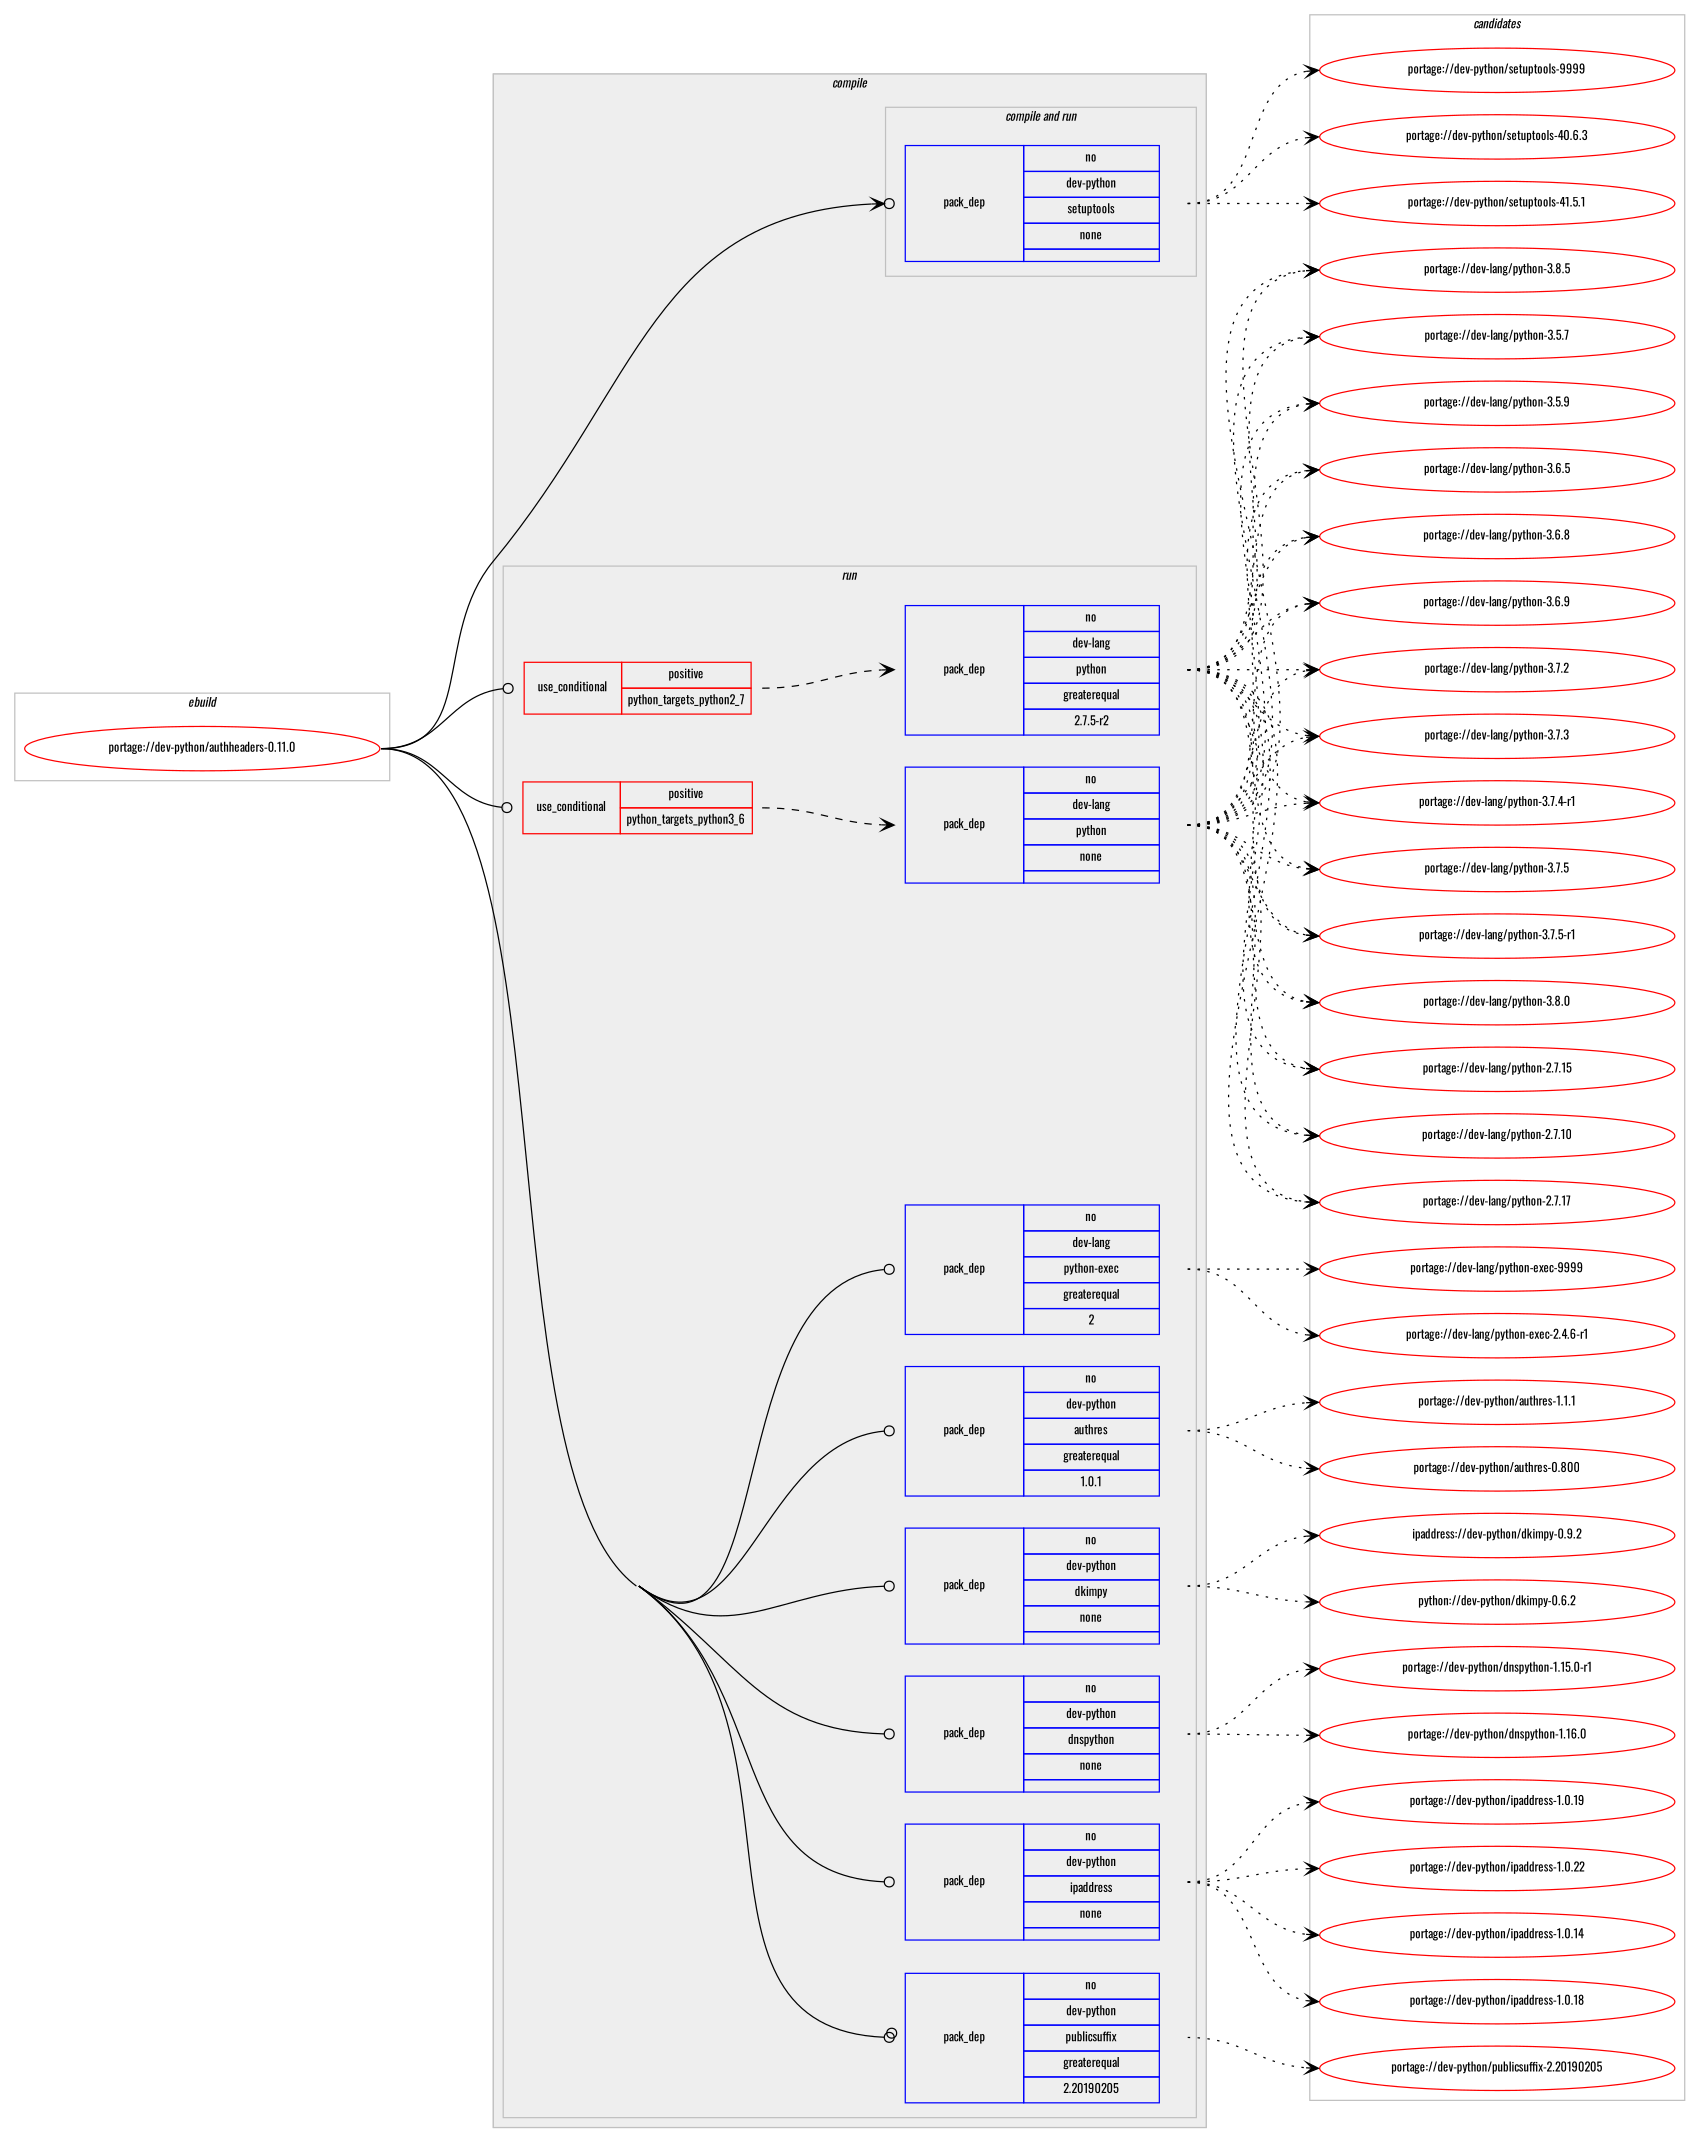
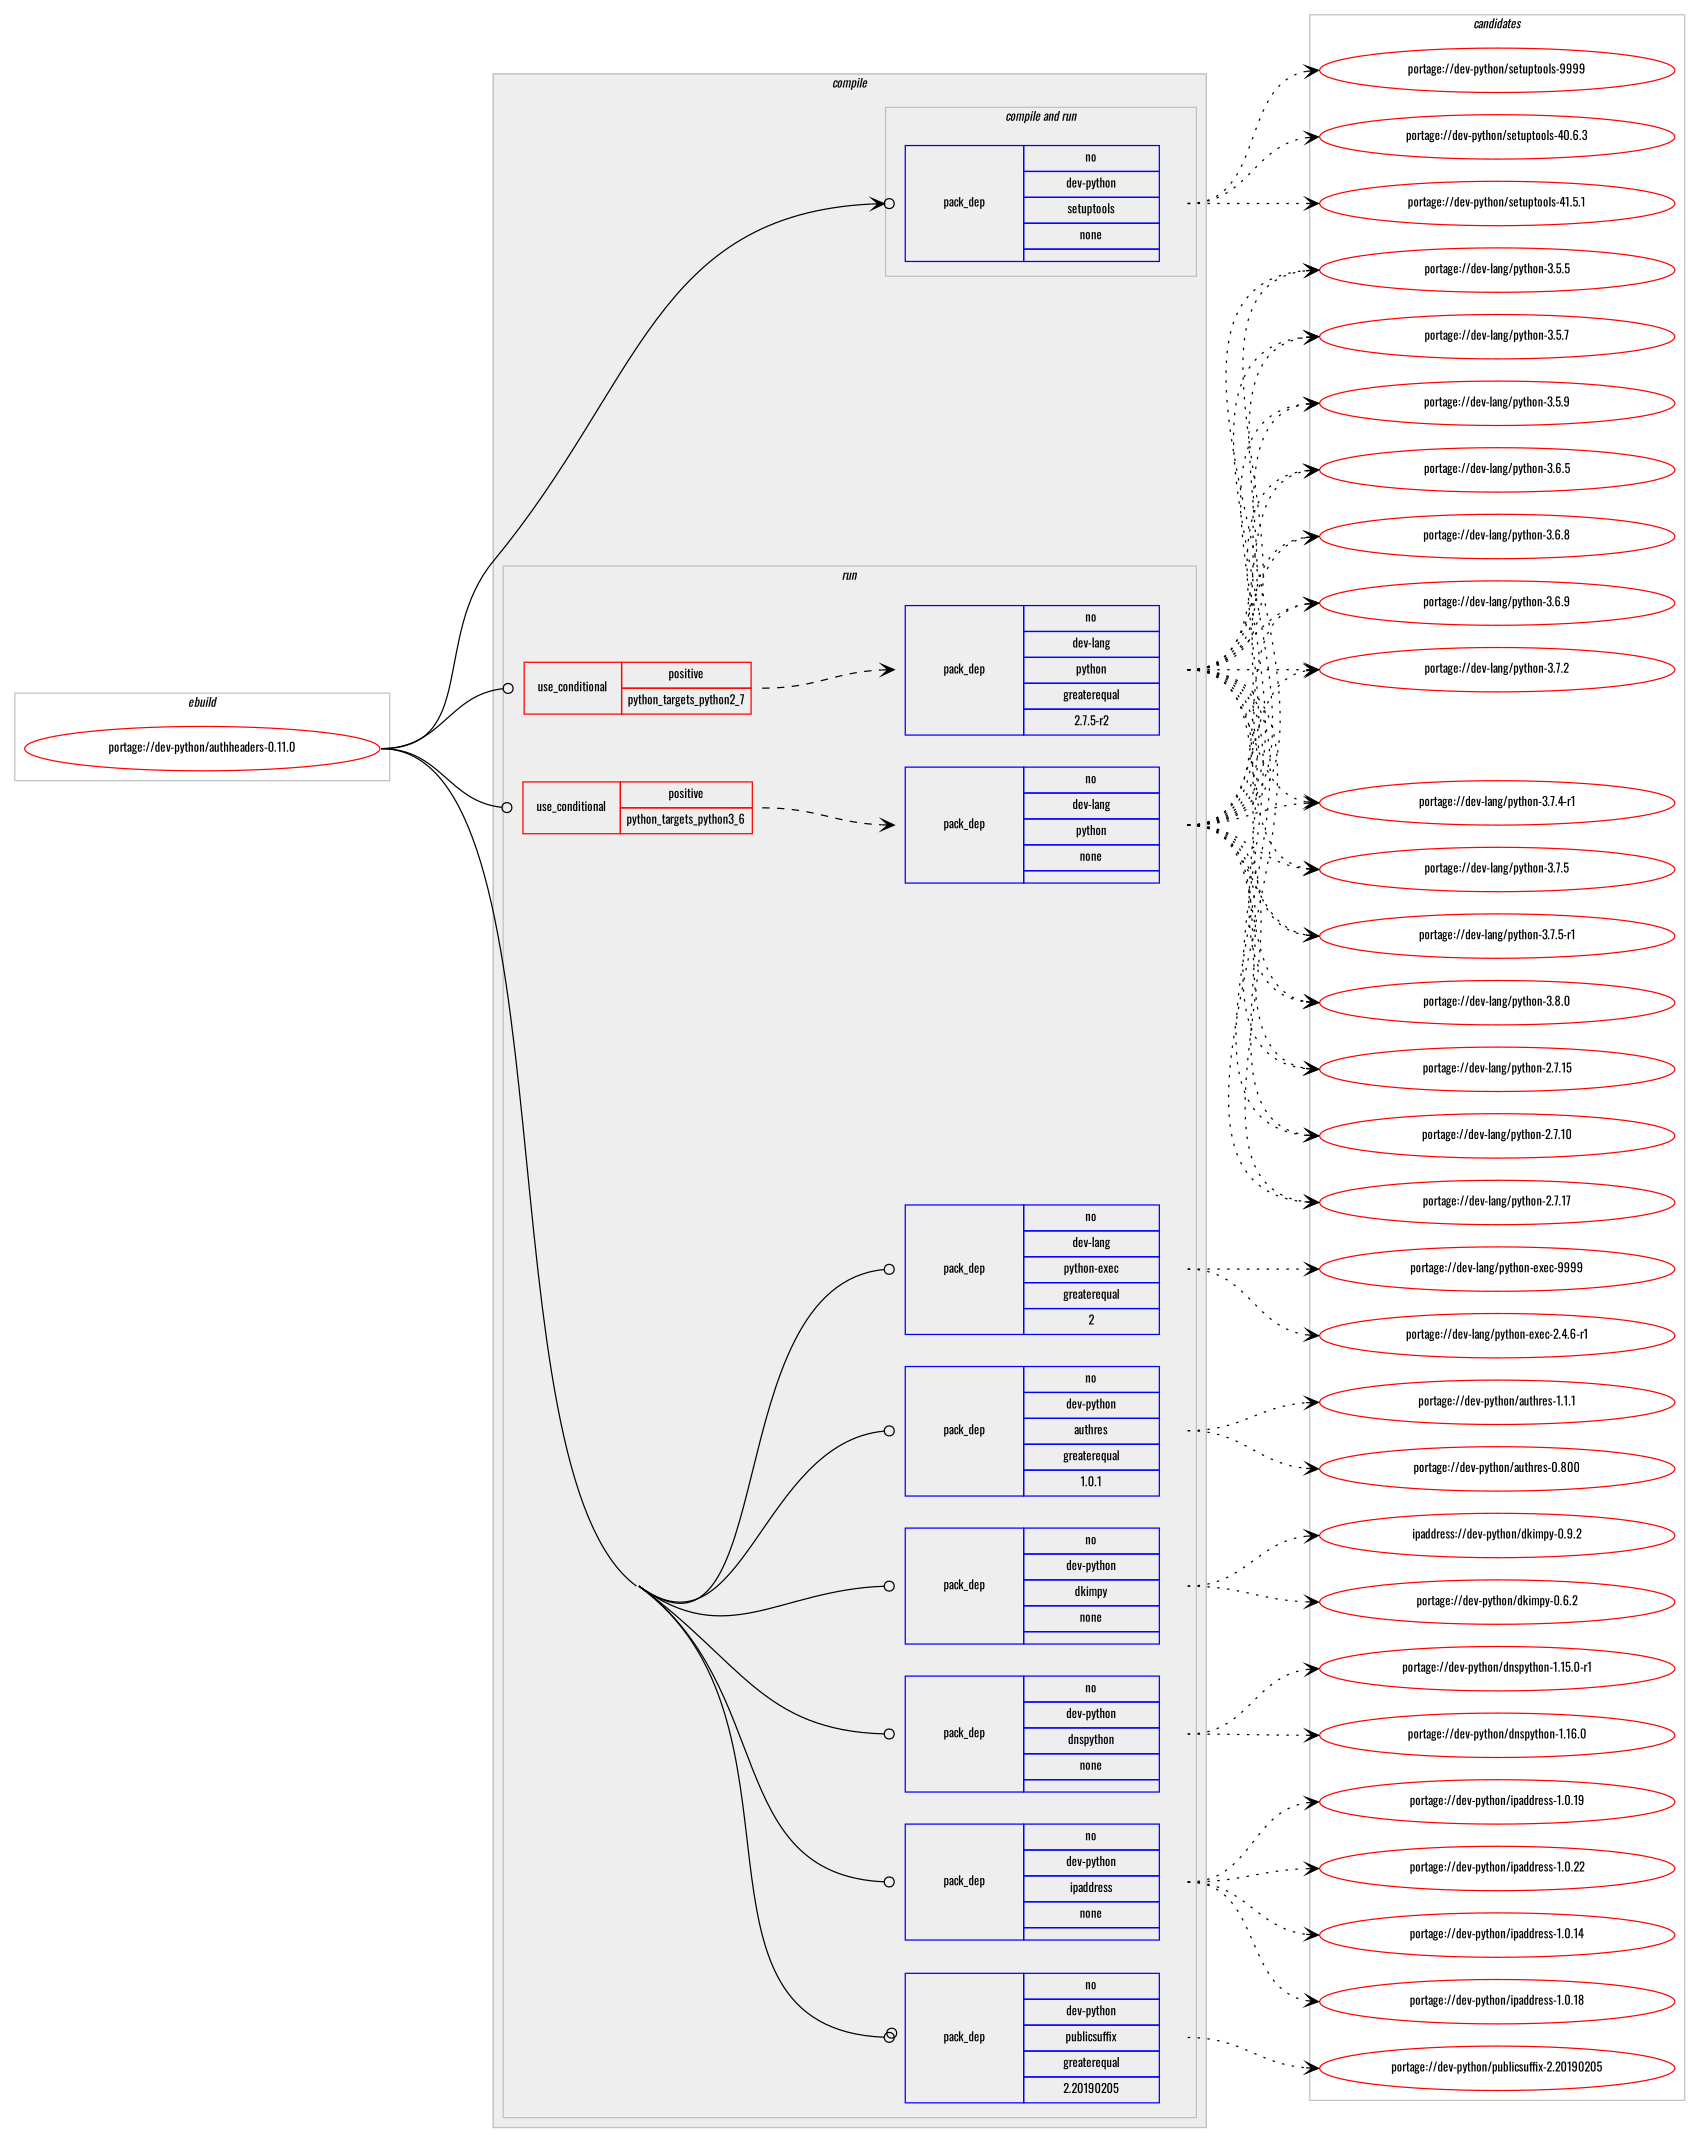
(1497, 270) -> (1497, 270)
(1497, 736) -> none
(1497, 1602) -> (1497, 1602)
